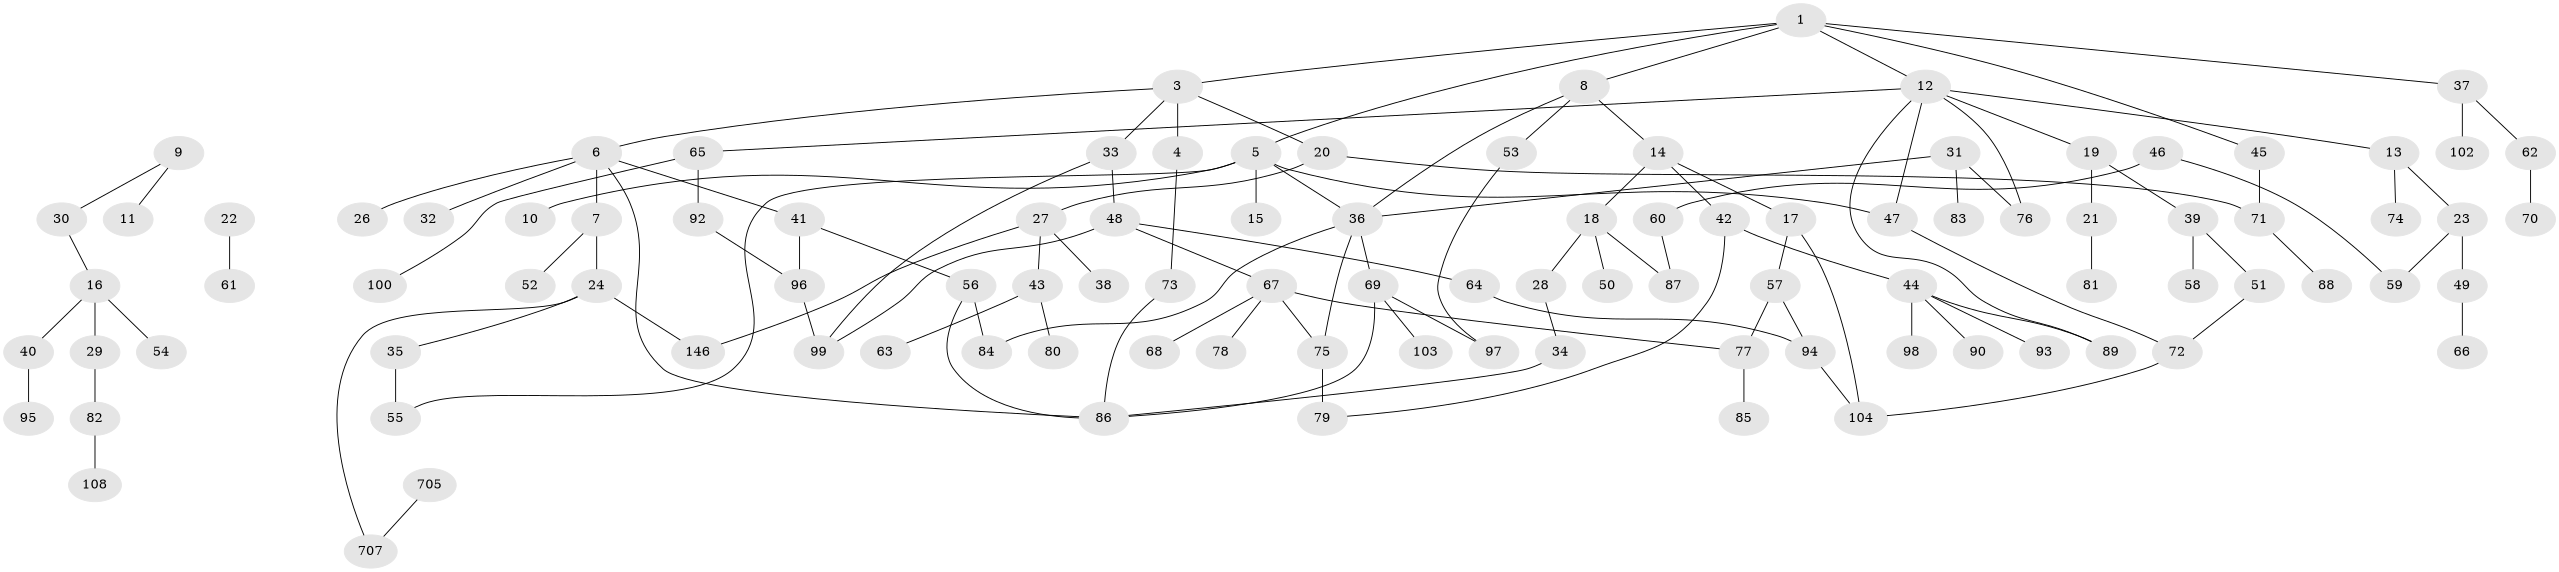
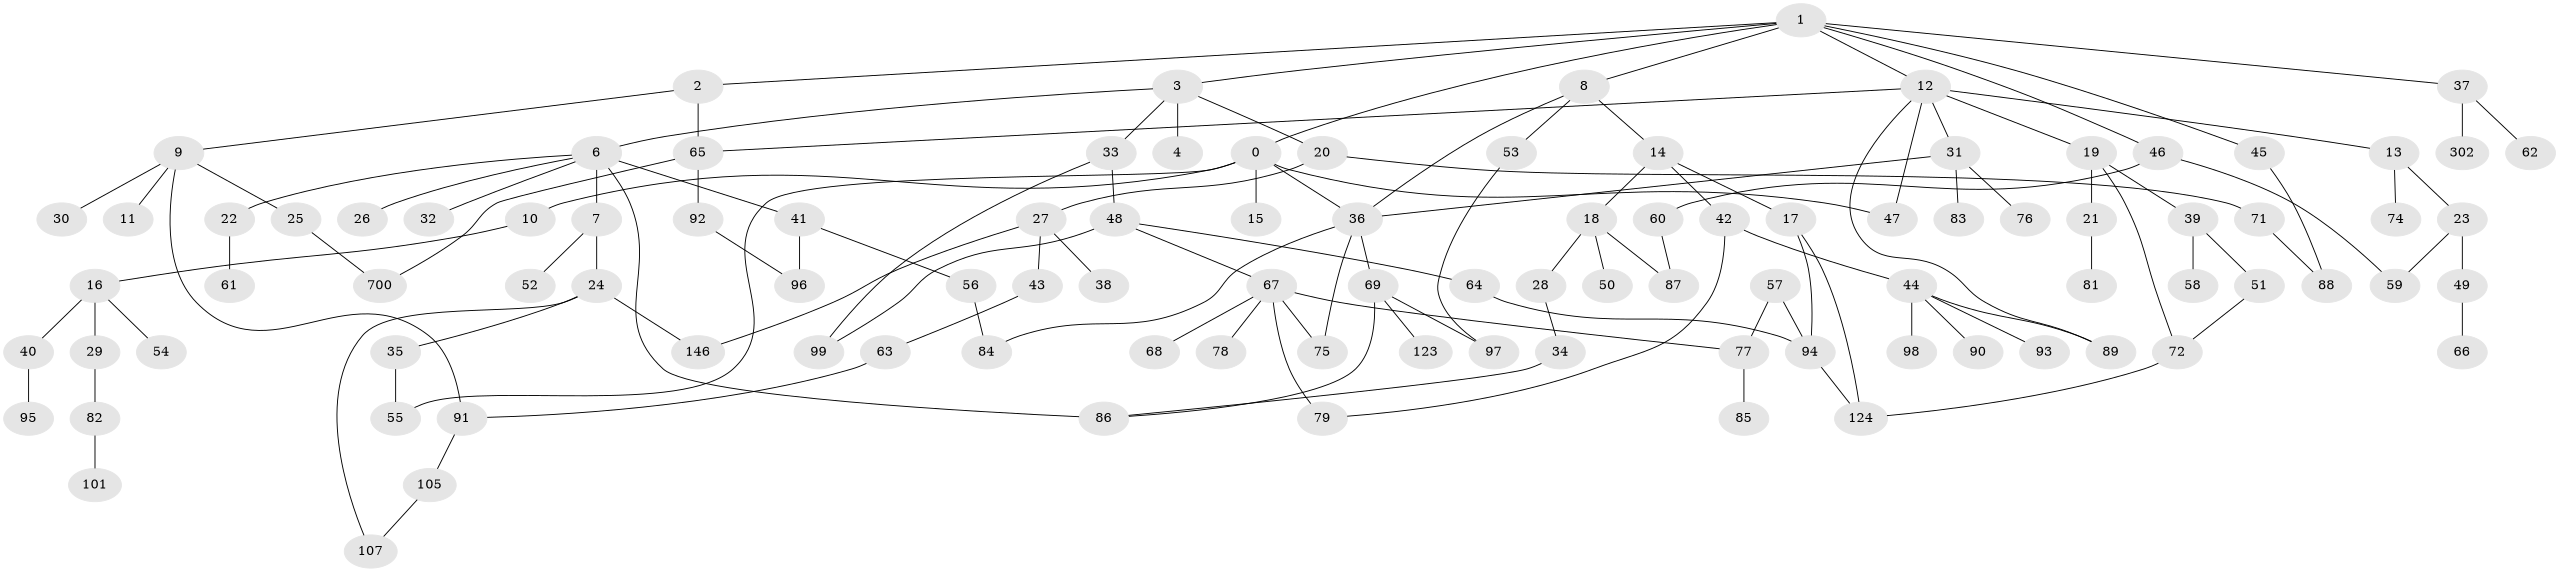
none -> (1983, 79)
none -> (698, 87)
(1993, 143) -> (1940, 120)
(1256, 153) -> (1256, 153)
(2462, 153) -> (2462, 153)
none -> (408, 172)
(2259, 181) -> (2300, 217)
none -> (296, 219)
(2531, 219) -> none
(78, 253) -> (314, 256)
(1783, 253) -> (1811, 285)
(380, 286) -> (380, 286)
(1170, 286) -> none
(2033, 291) -> (2144, 249)
(809, 319) -> none
(1053, 352) -> none
(1426, 352) -> (1426, 352)
(1322, 380) -> (1285, 356)
(978, 391) -> none
none -> (462, 419)
(1861, 419) -> (1861, 419)
(95, 485) -> (95, 485)
(430, 485) -> (430, 485)
(371, 551) -> (371, 551)
